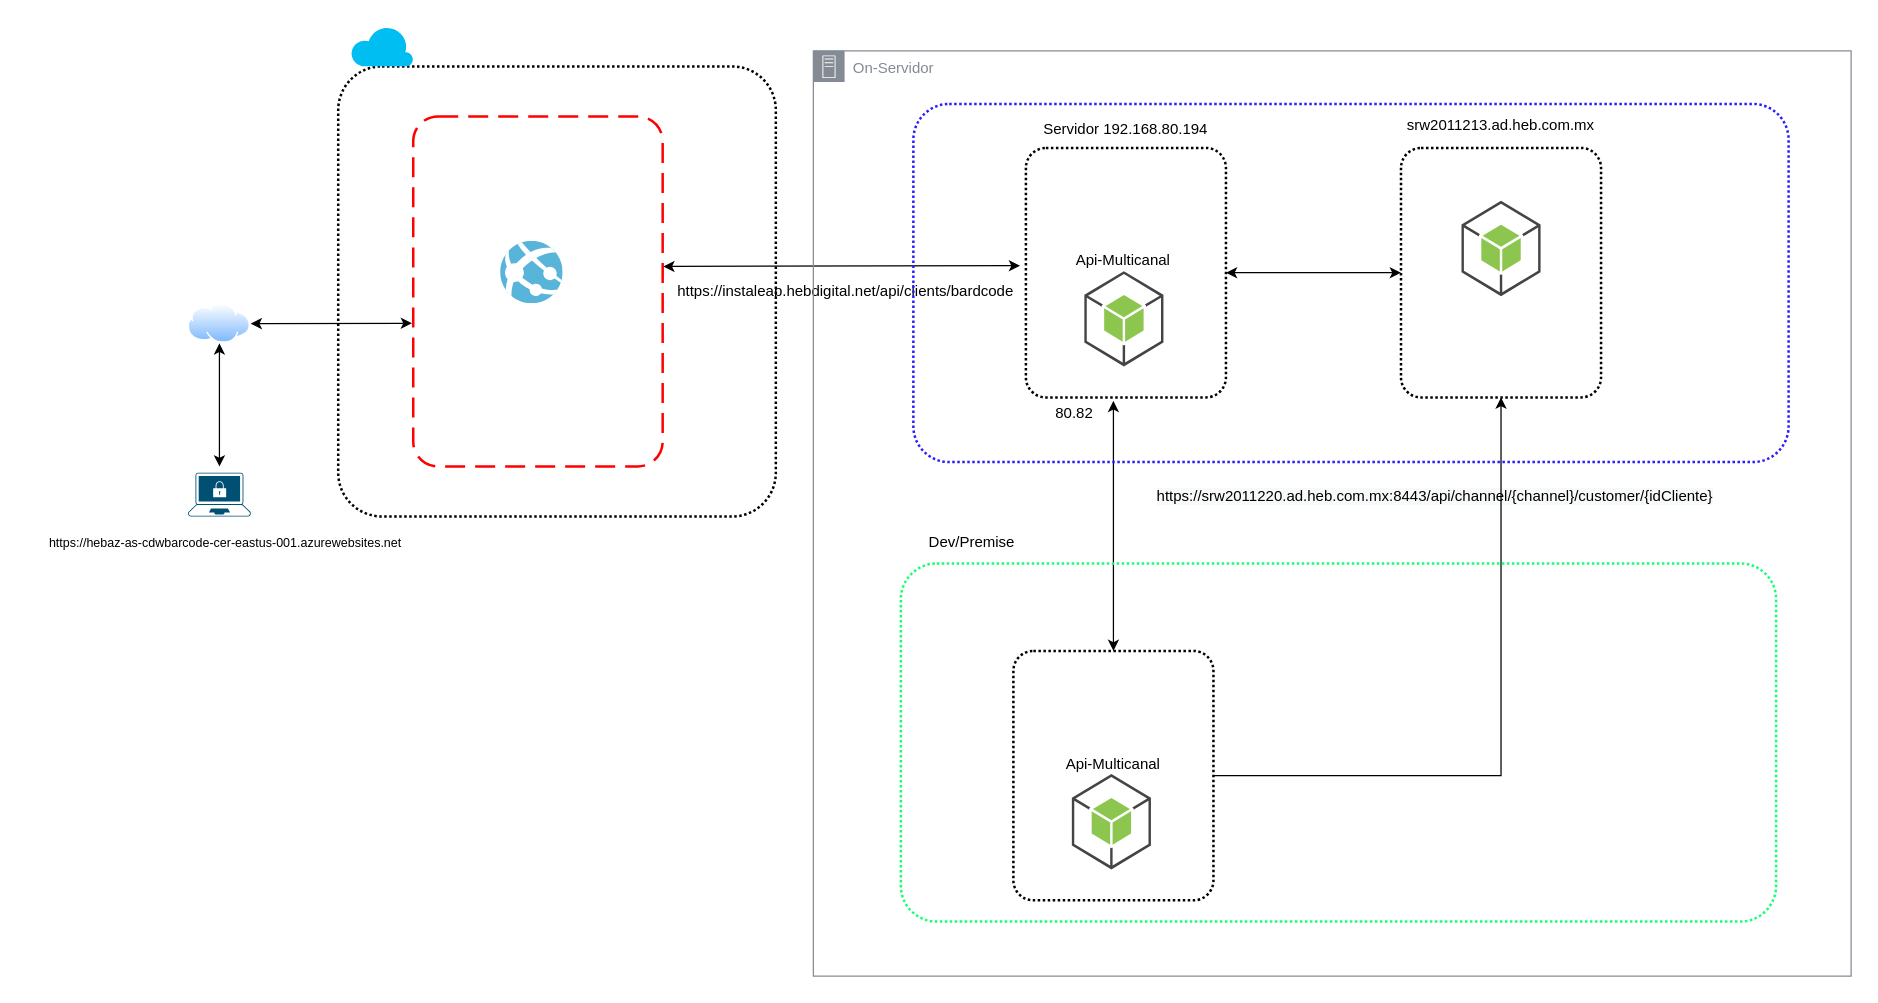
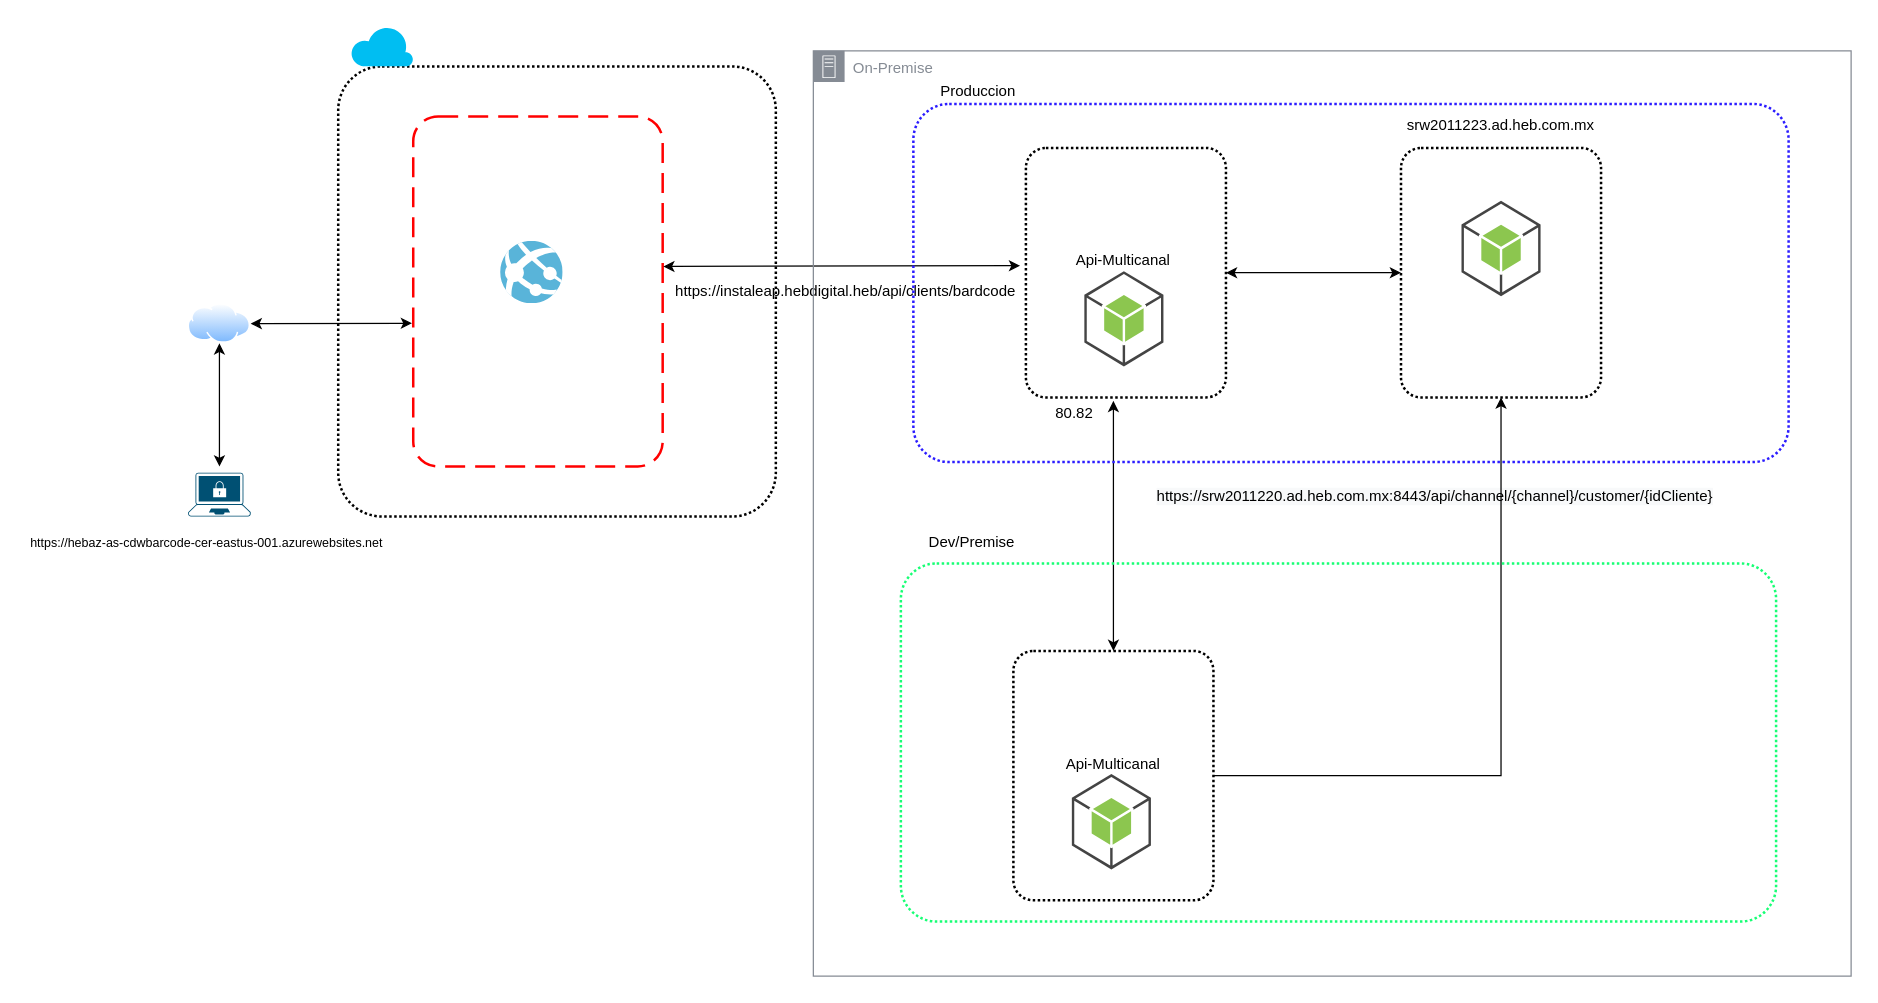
(897, 68) -> (893, 68)
none -> (978, 91)
(1501, 126) -> (1501, 126)
(1126, 129) -> none
(846, 292) -> (846, 292)
(226, 541) -> (207, 541)
